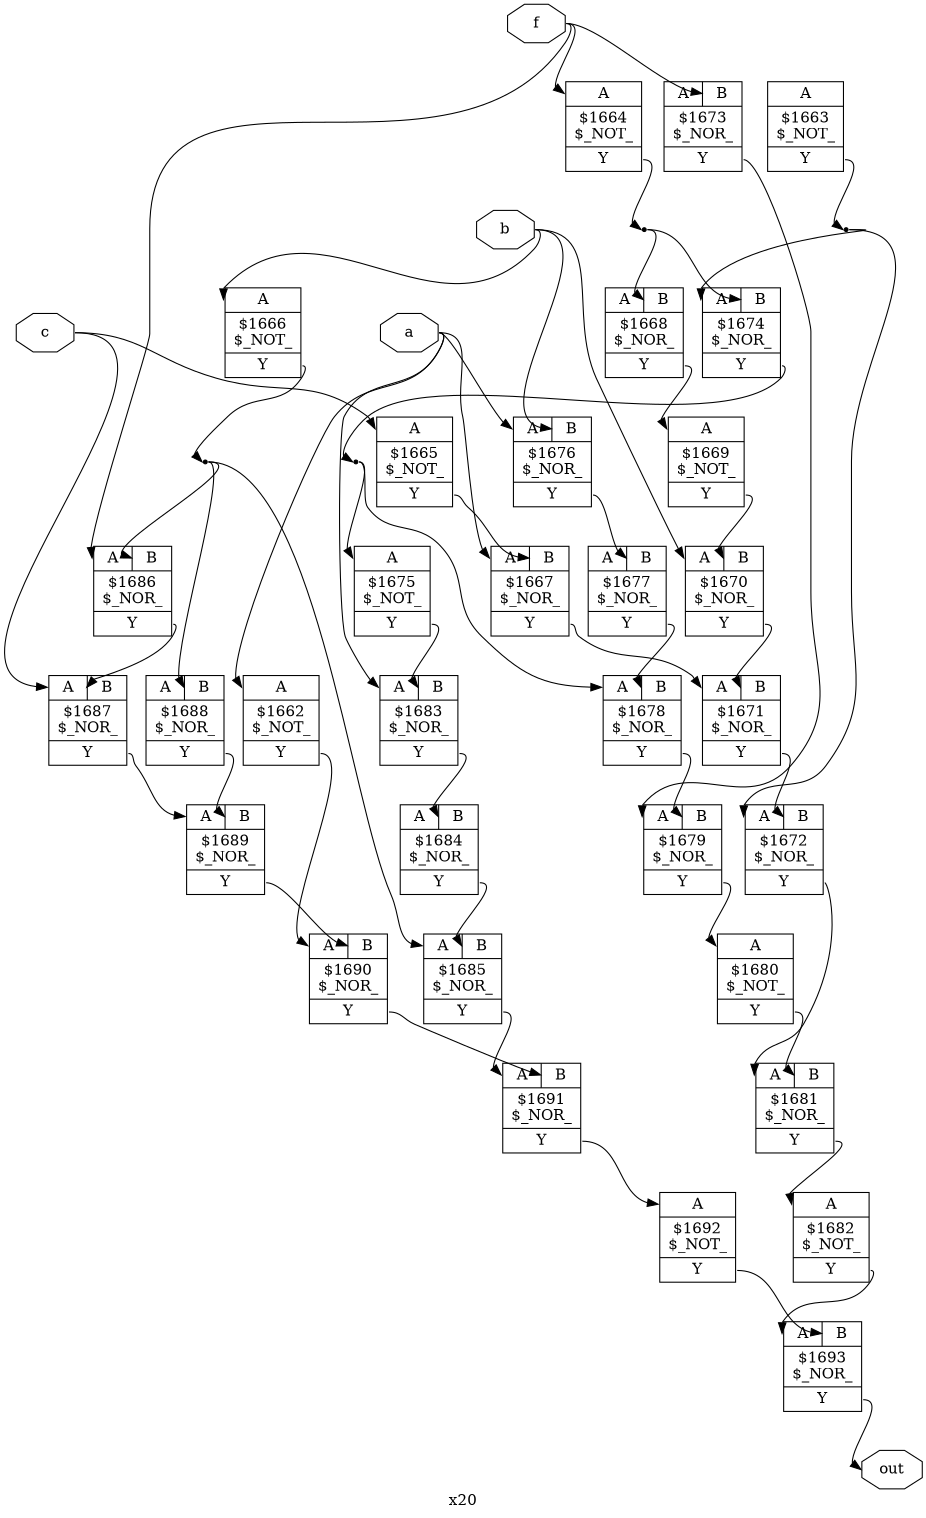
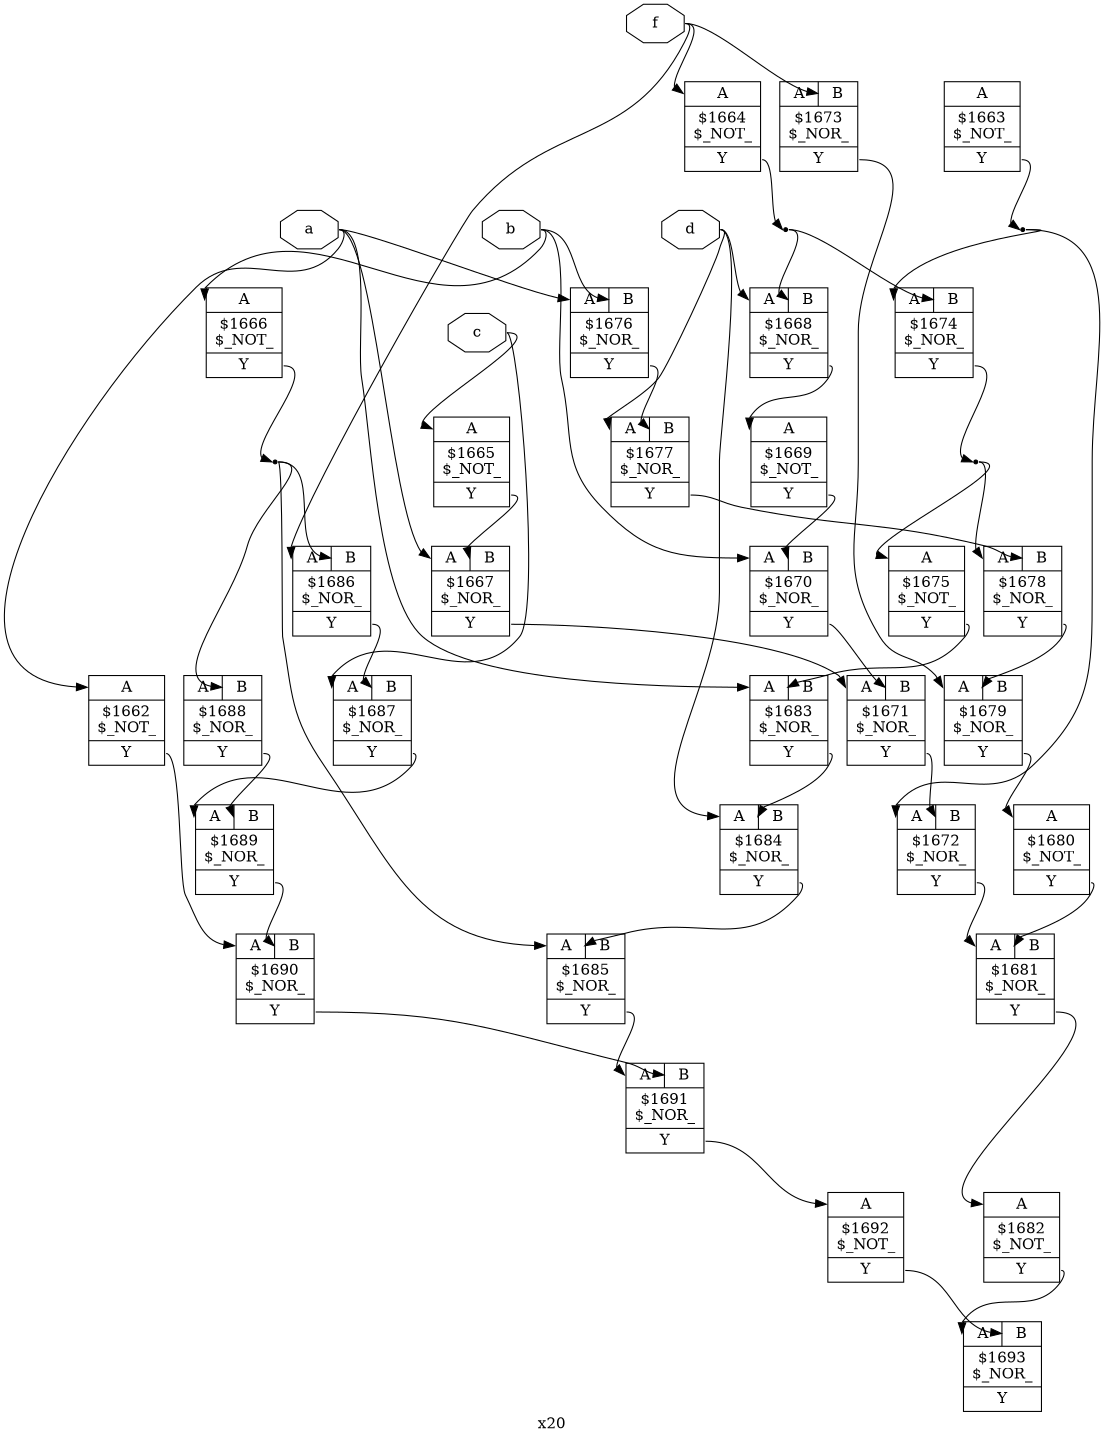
none -> (691, 230)
(892, 1470) -> none
